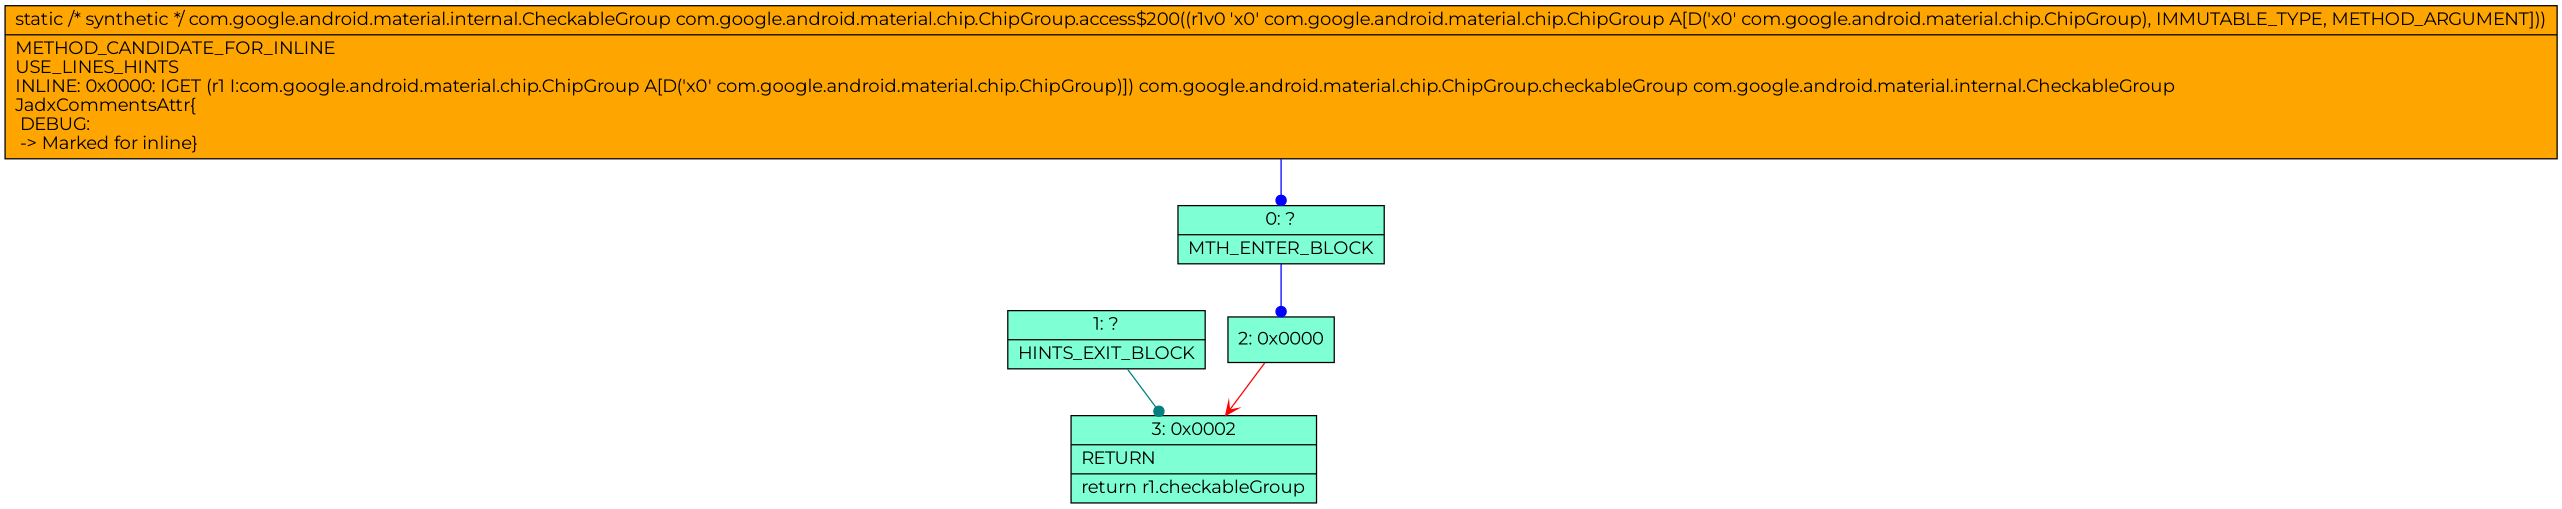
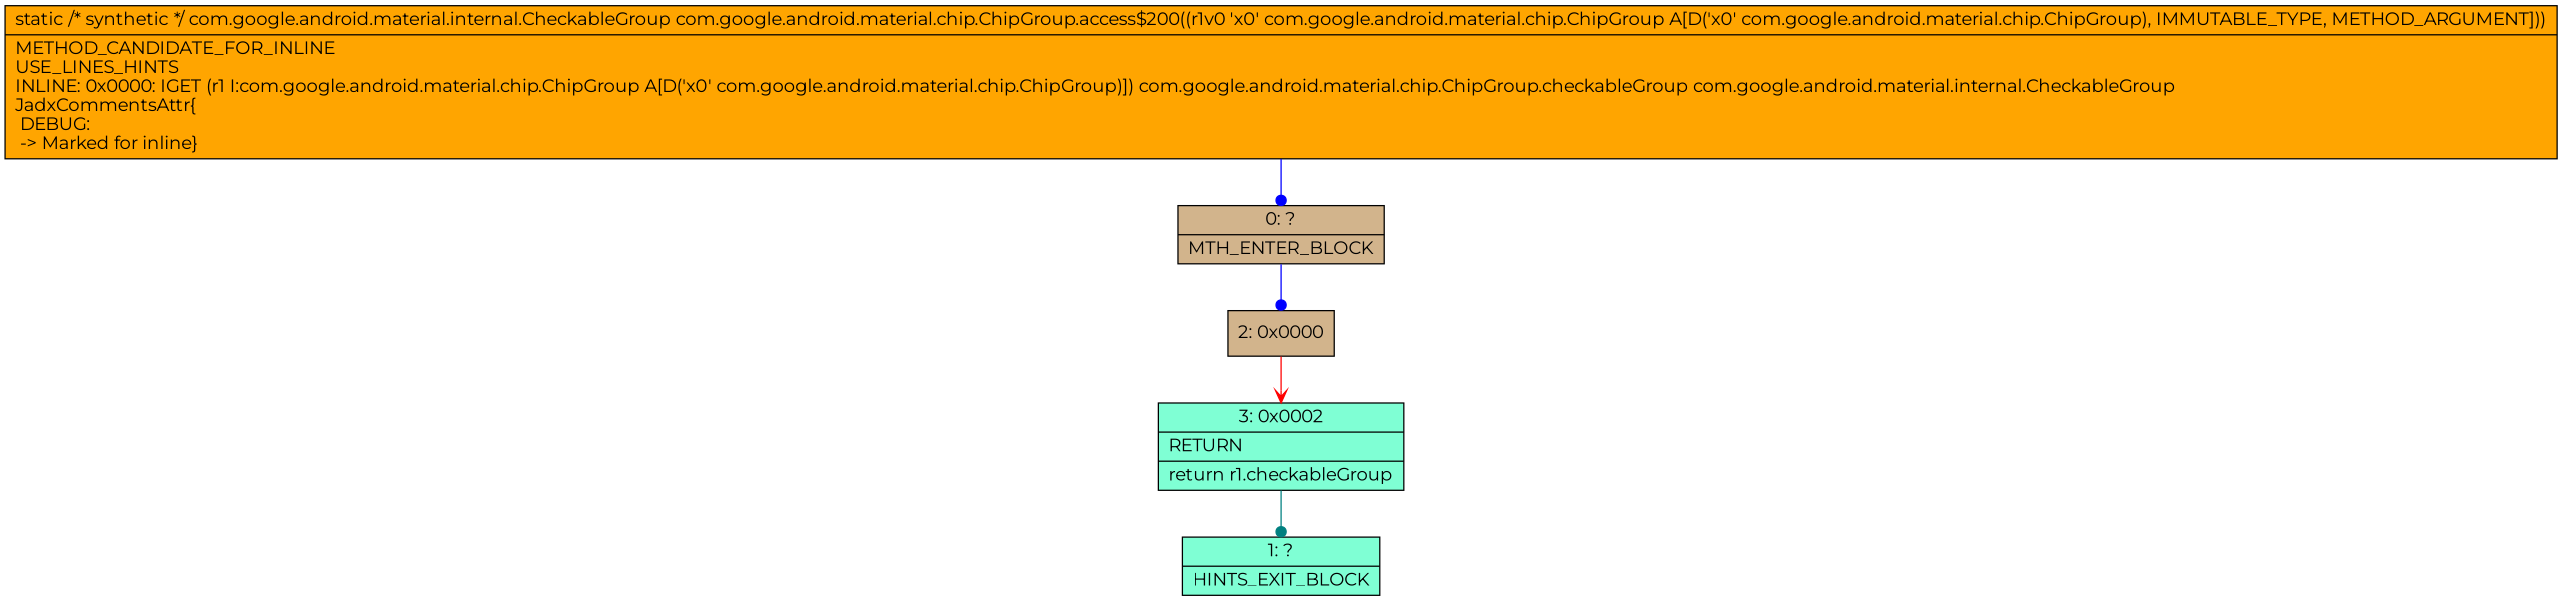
(1281, 235) -> (1281, 235)
(1281, 340) -> (1281, 333)
(1142, 388) -> (1281, 509)
